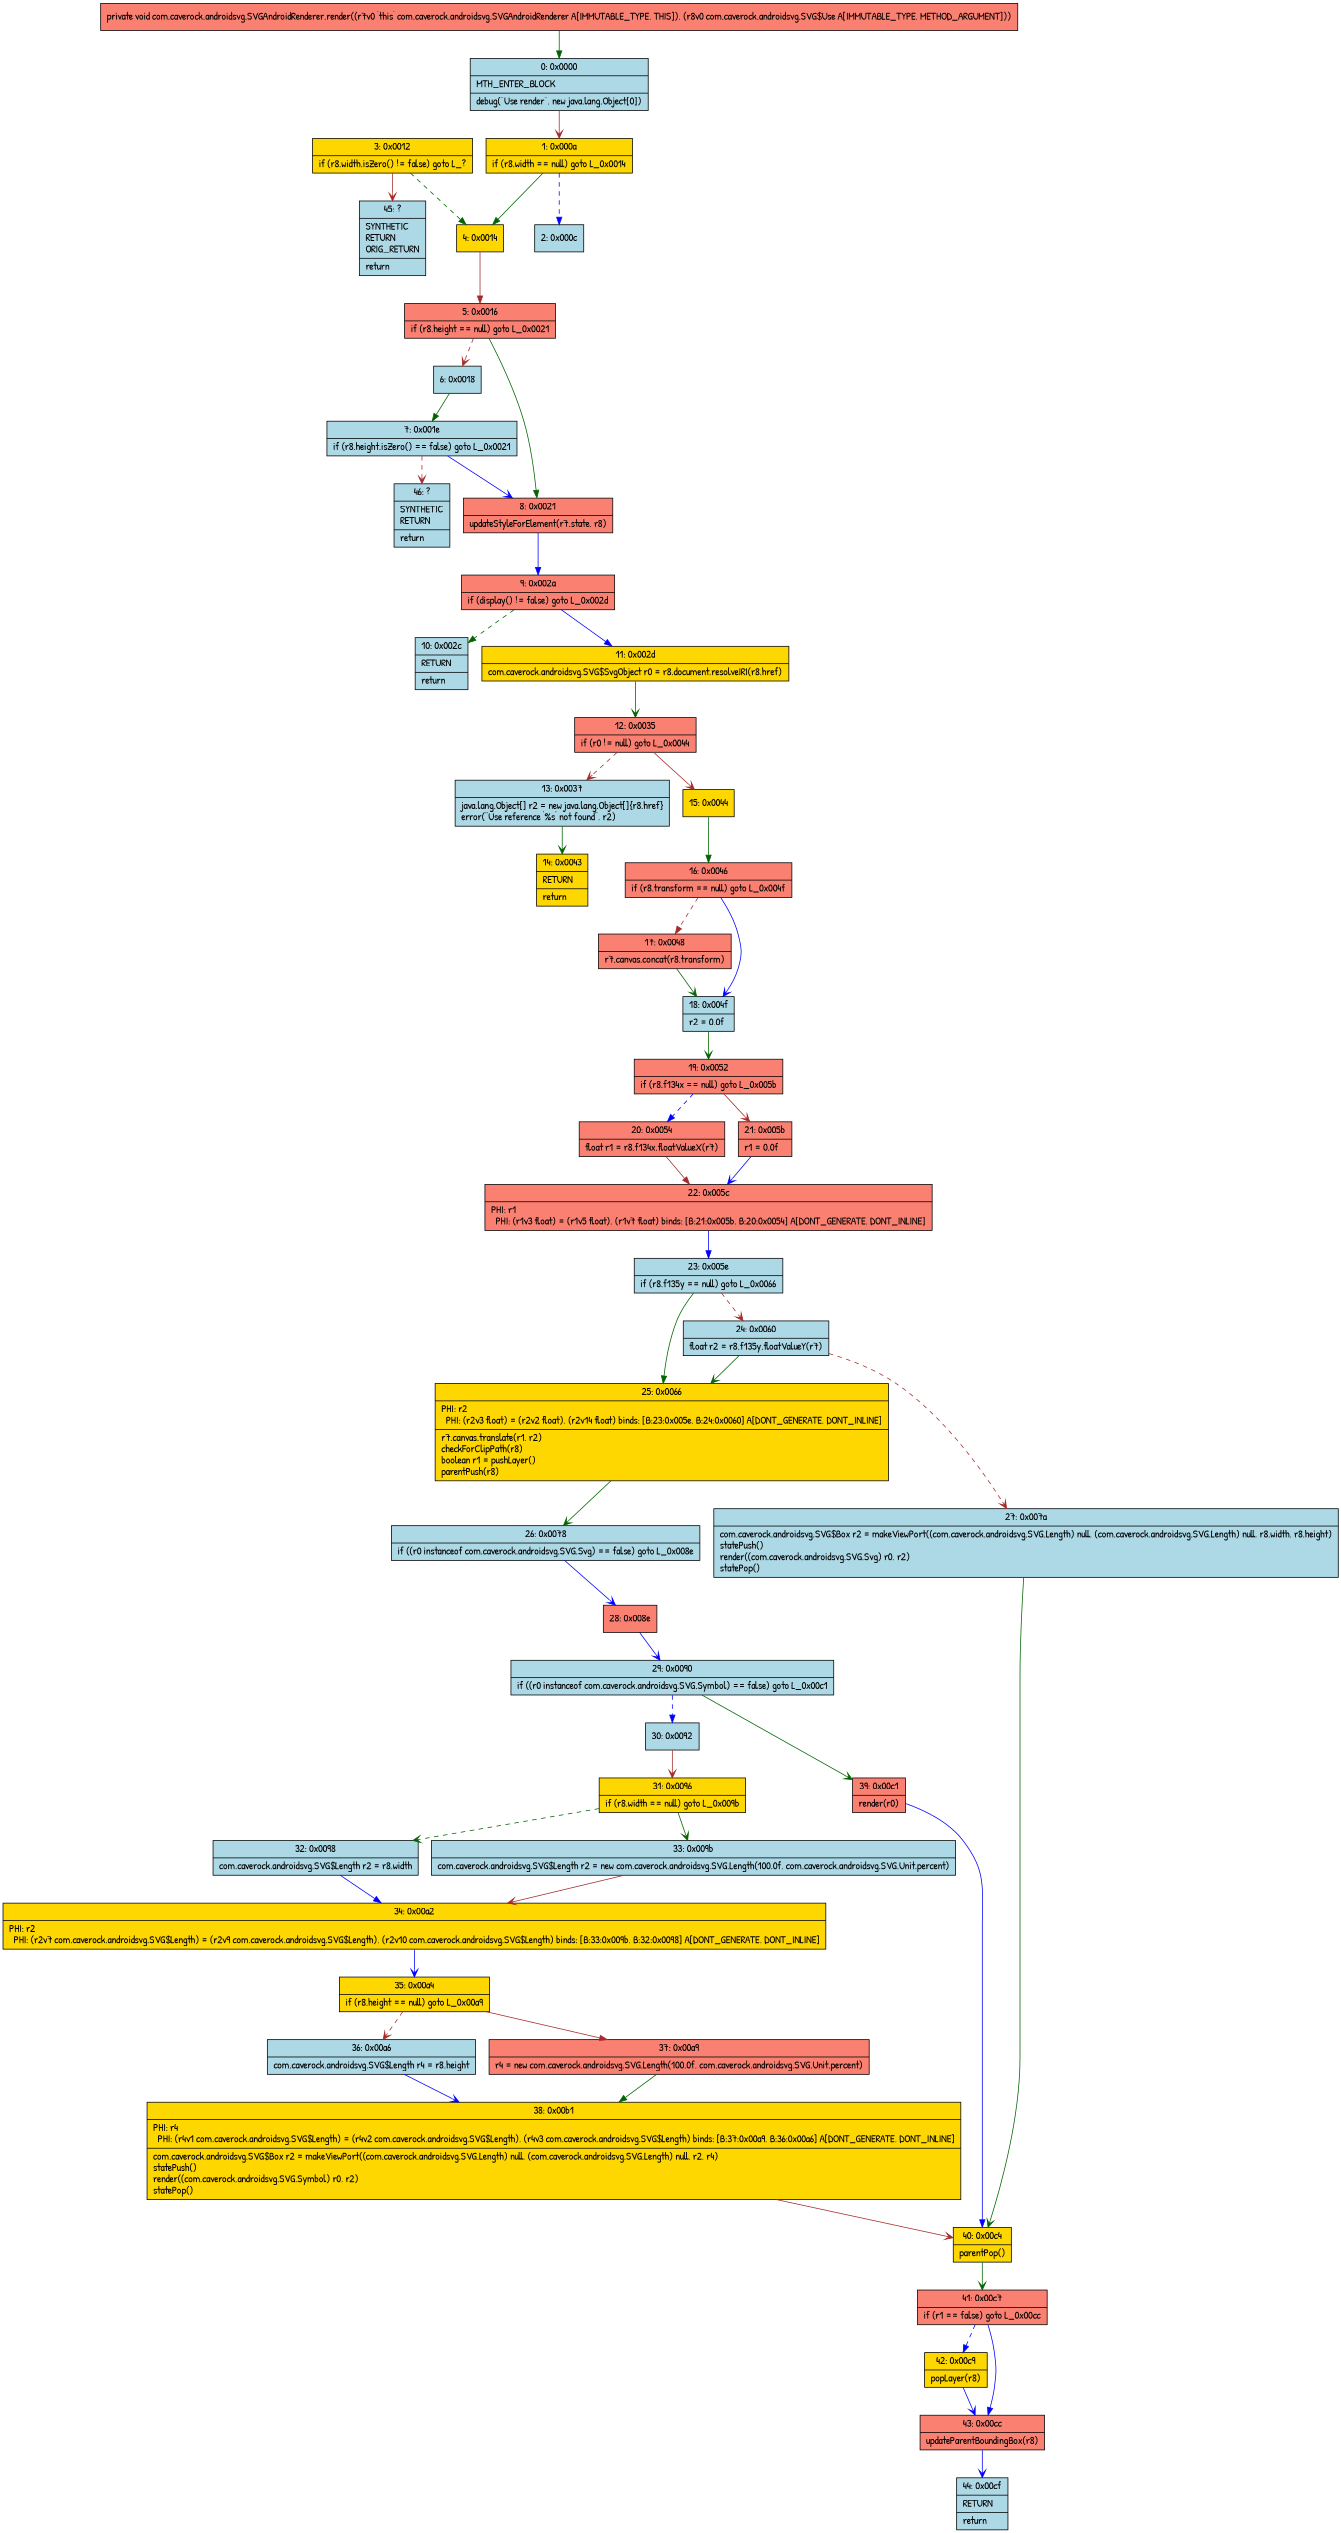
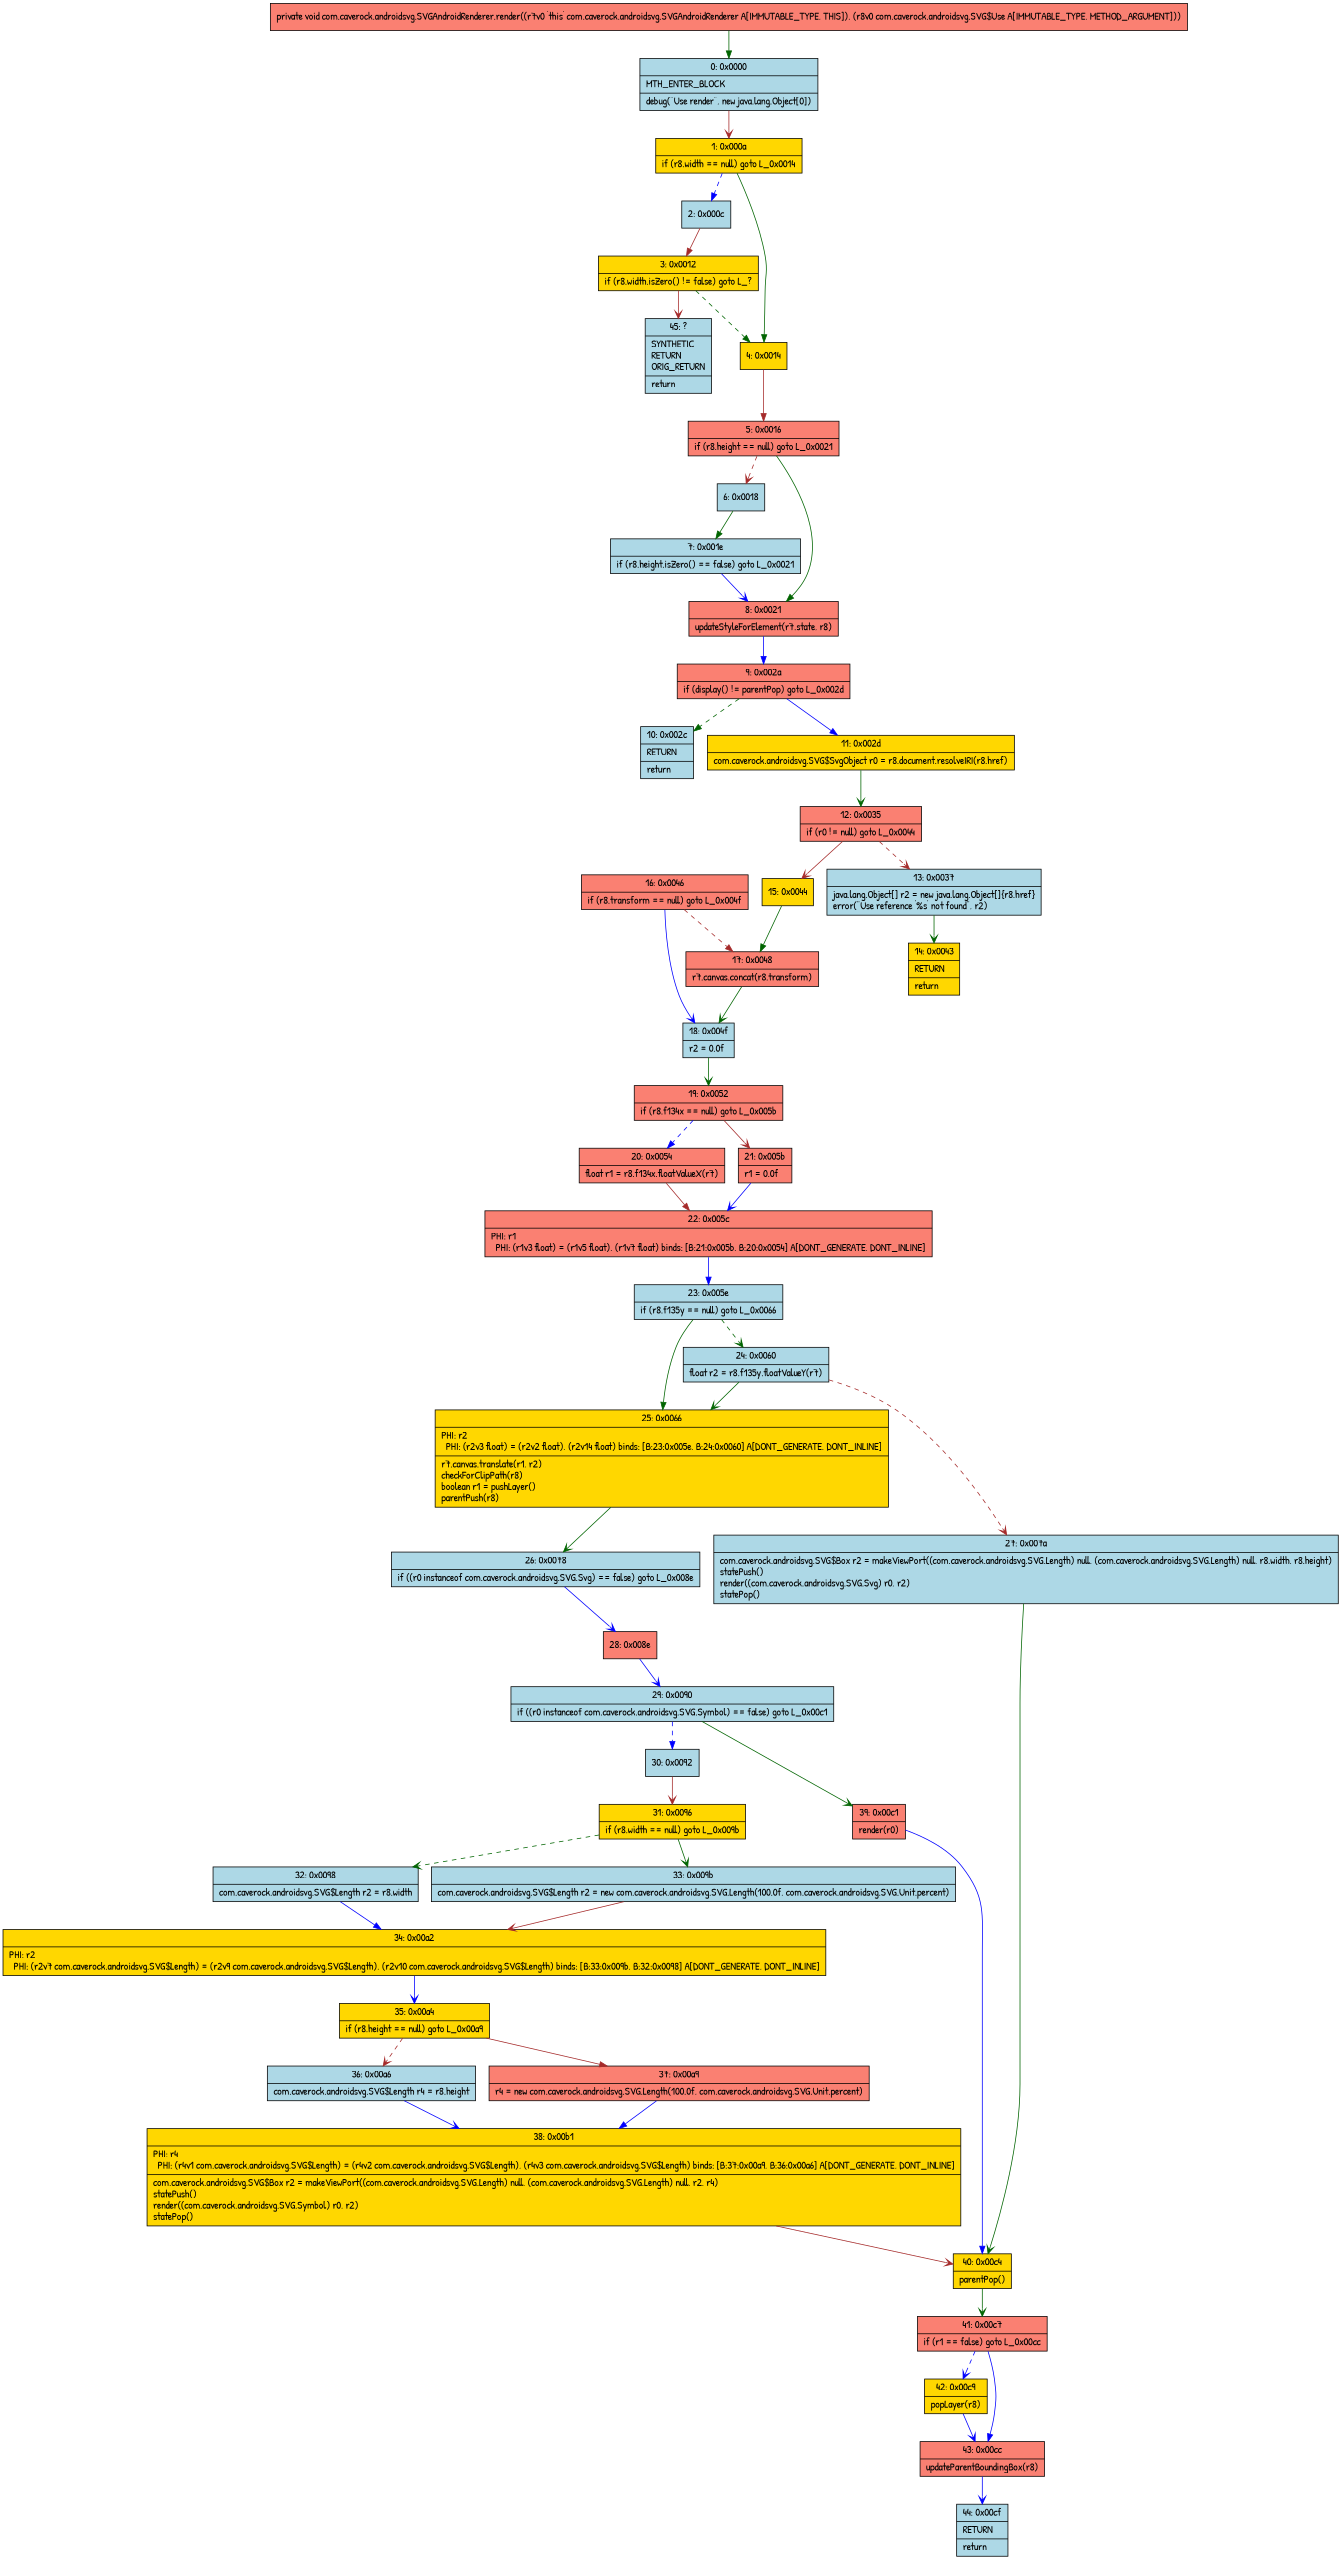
none -> (695, 239)
(422, 515) -> none
(538, 601) -> (764, 690)
(709, 836) -> (773, 925)
(730, 1304) -> (730, 1330)
(641, 2086) -> (641, 2112)
(971, 2335) -> (971, 2362)
